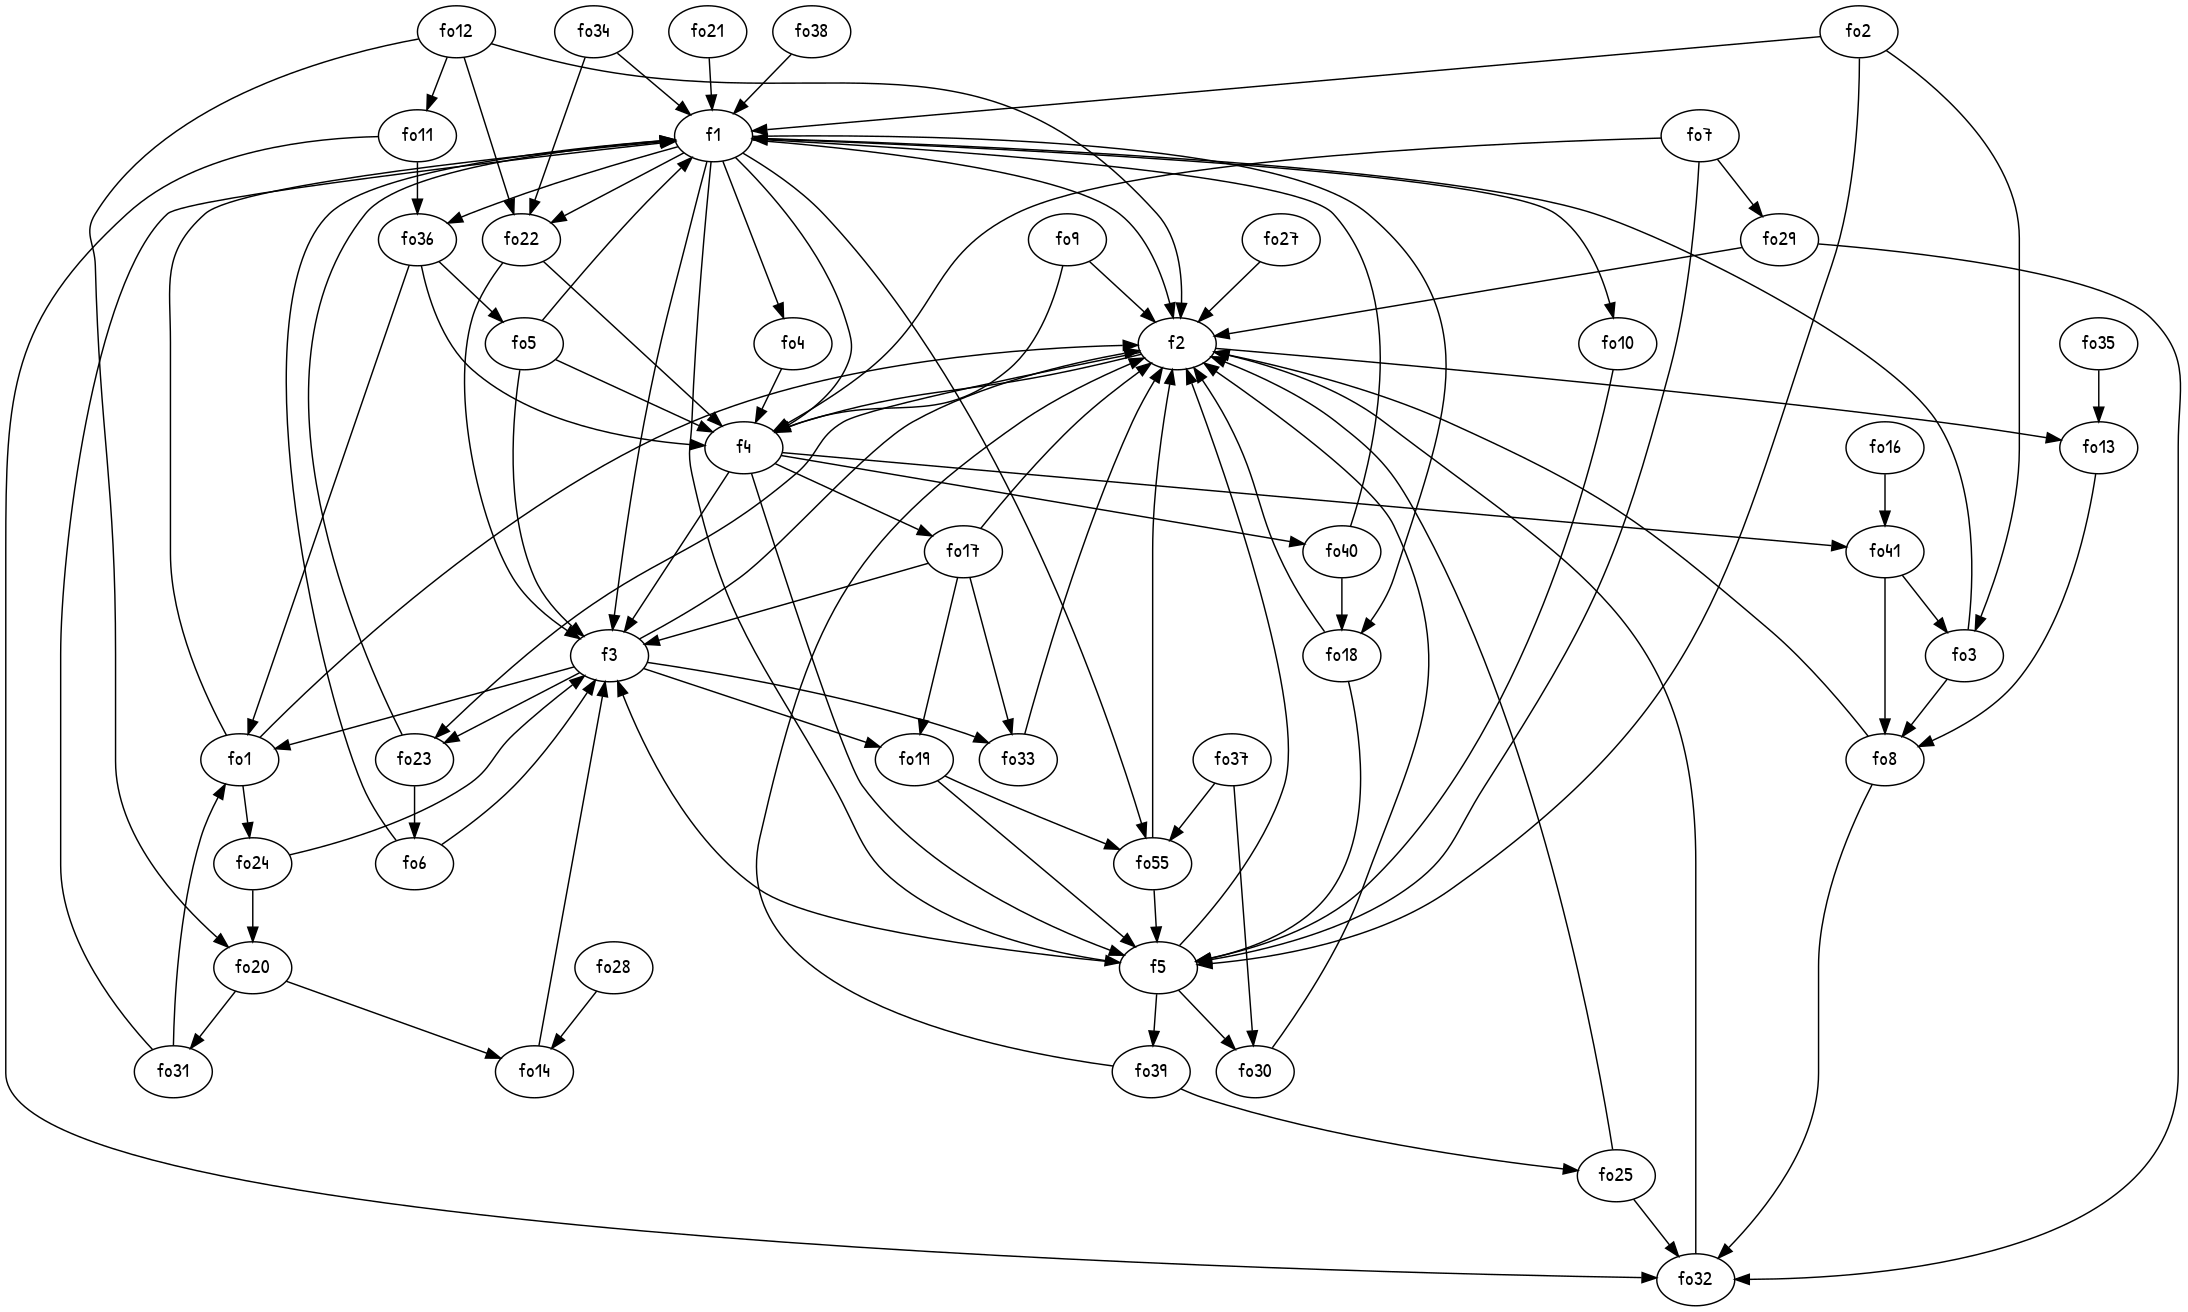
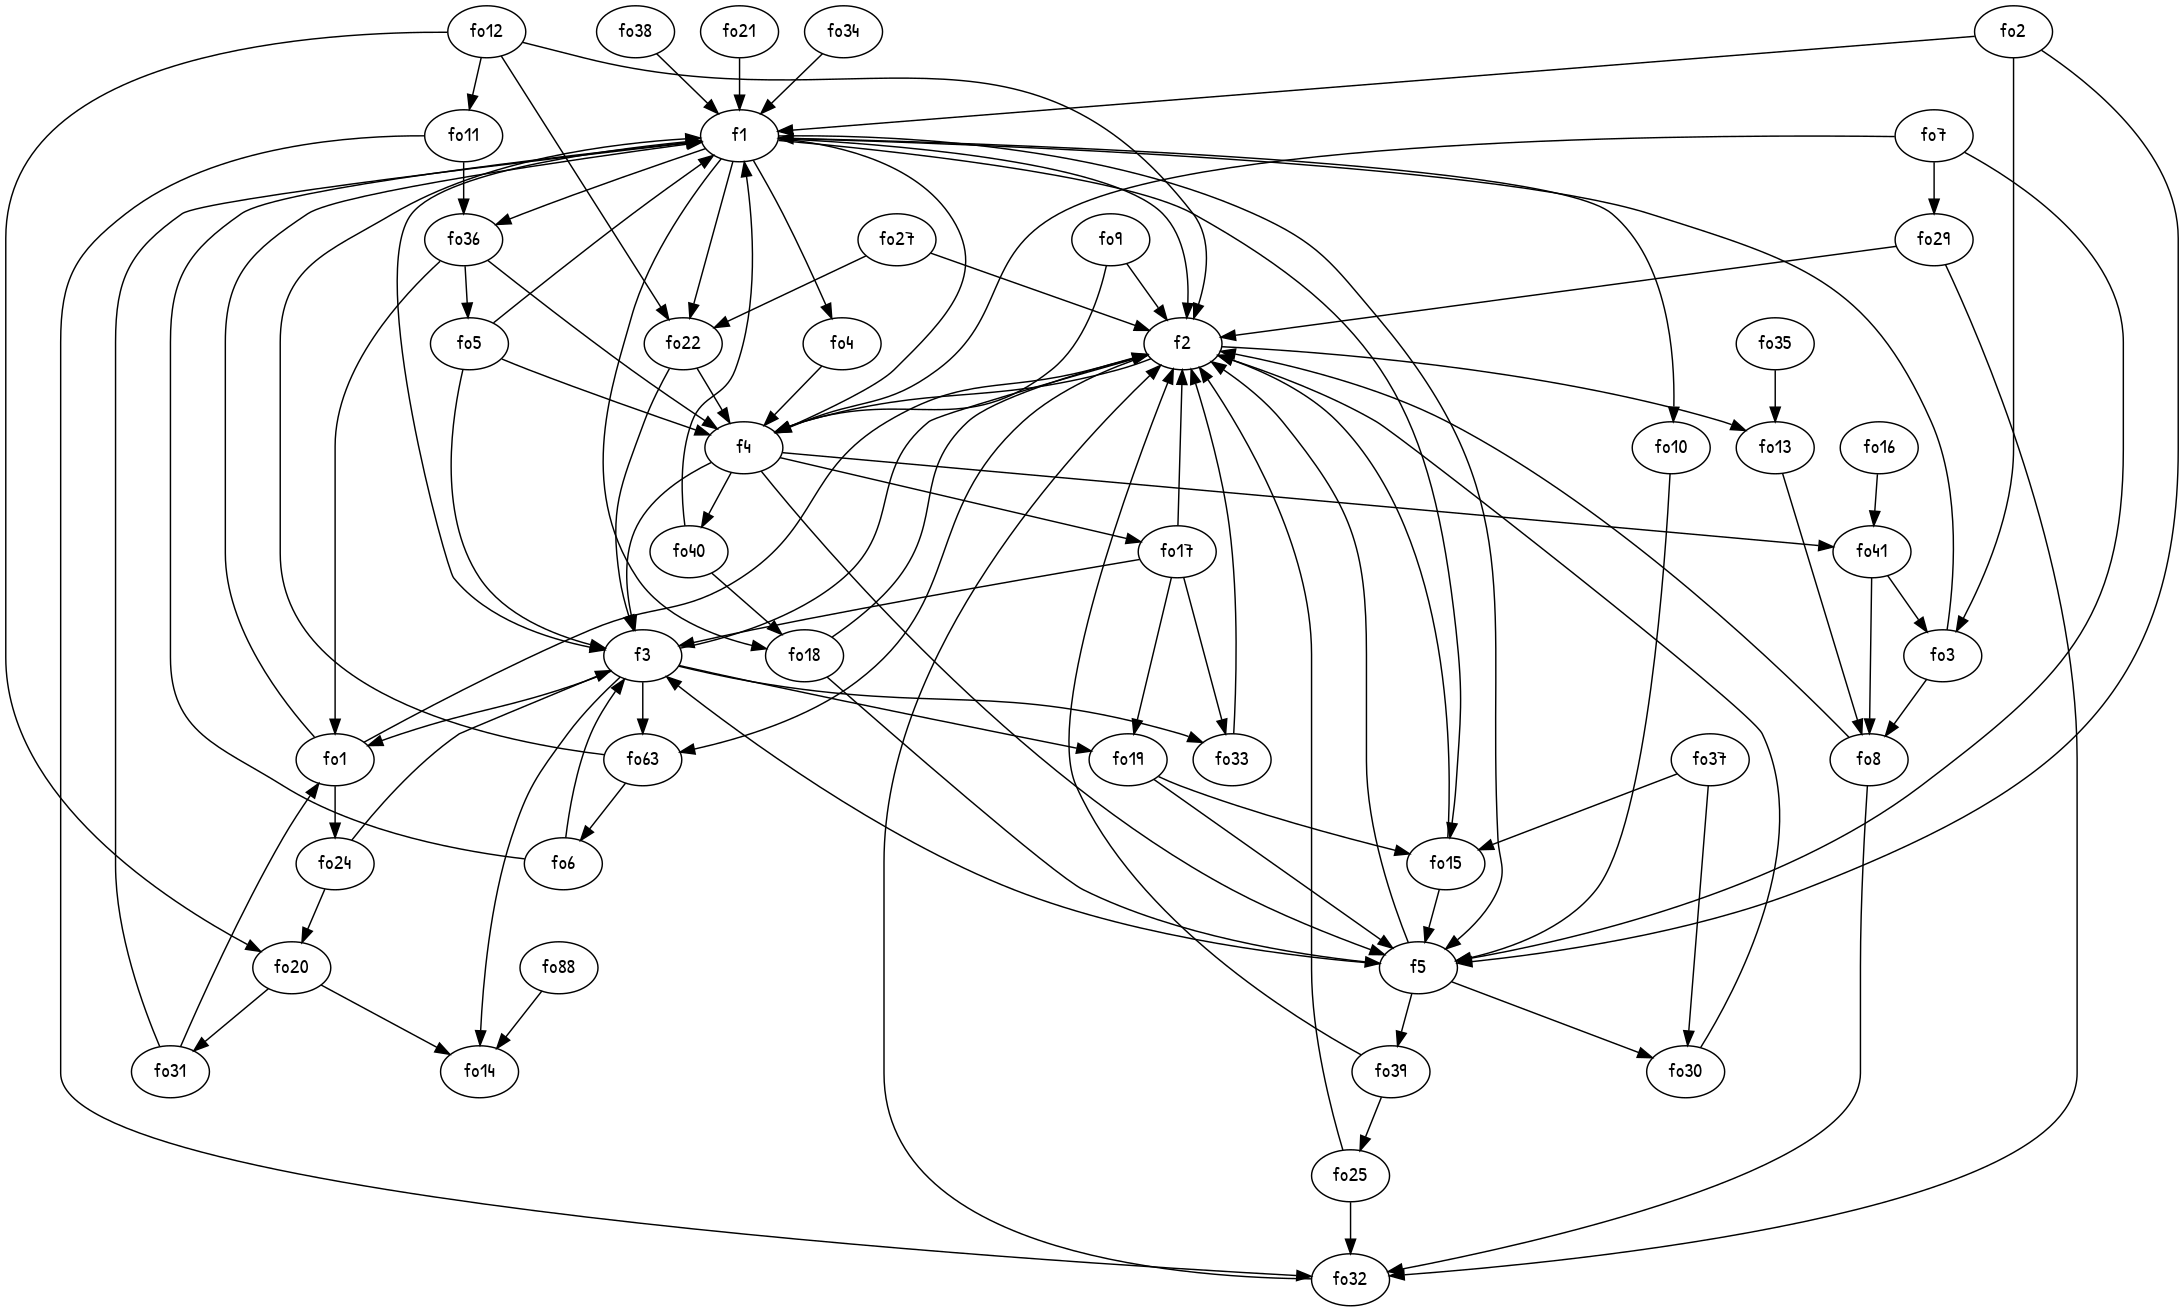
(560, 129) -> (797, 289)
(415, 760) -> (643, 760)
(1153, 864) -> (1446, 864)
(571, 871) -> (511, 838)
(614, 968) -> (559, 968)
